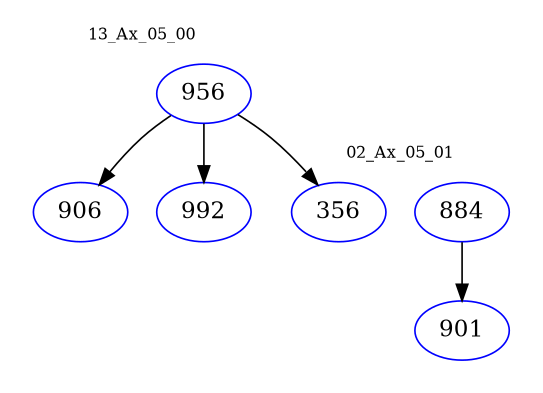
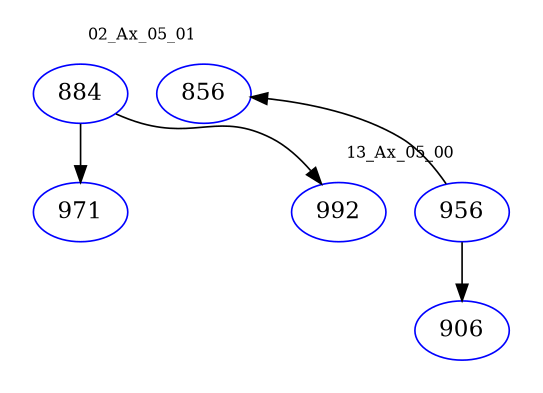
(204, 145) -> (219, 126)
(339, 212) -> (204, 94)
(462, 331) -> (81, 212)
